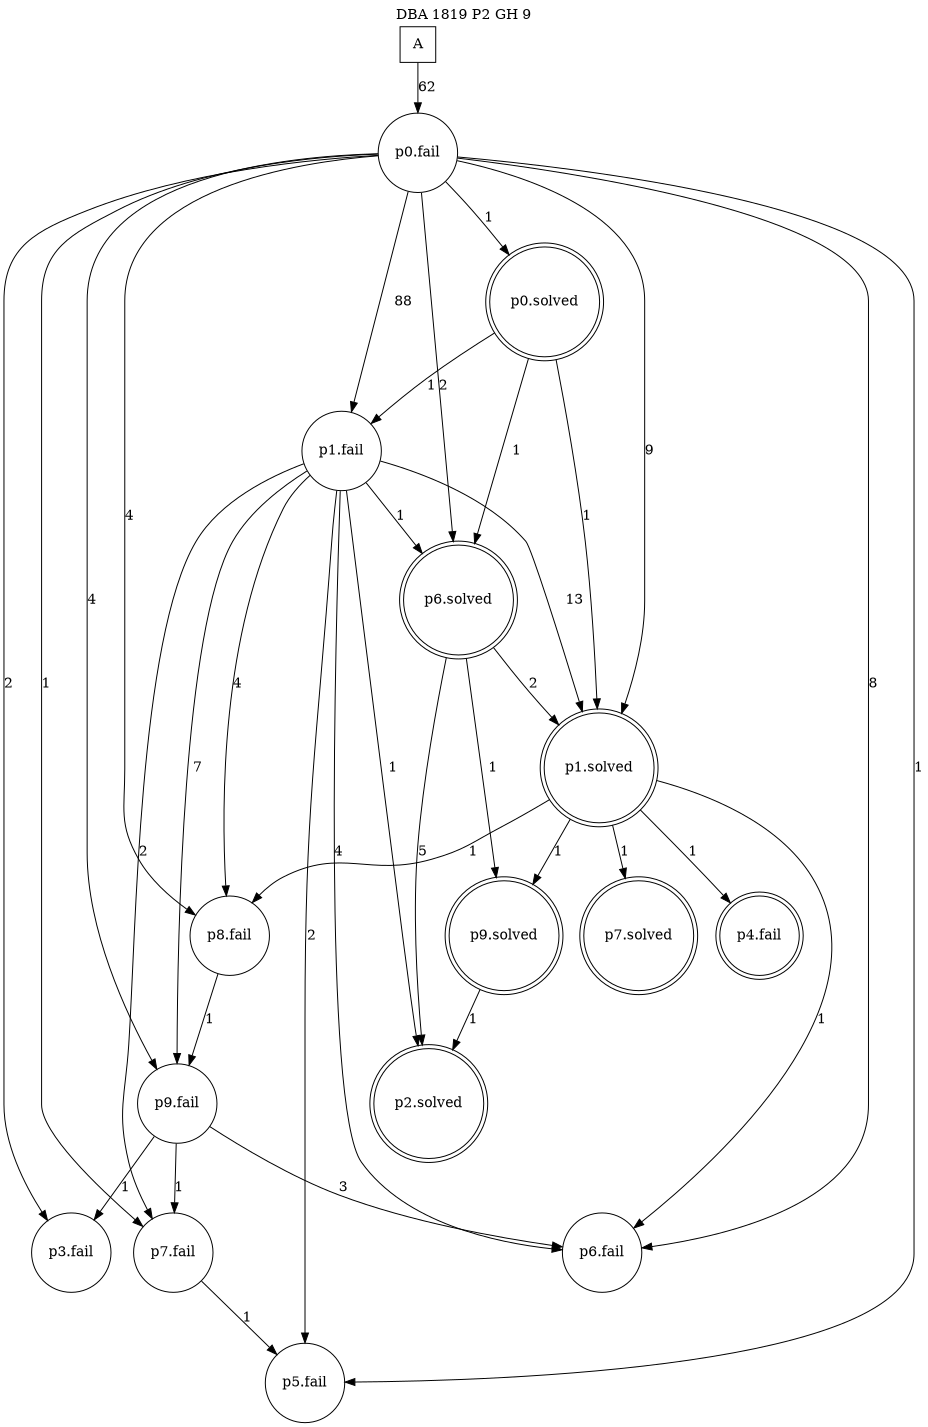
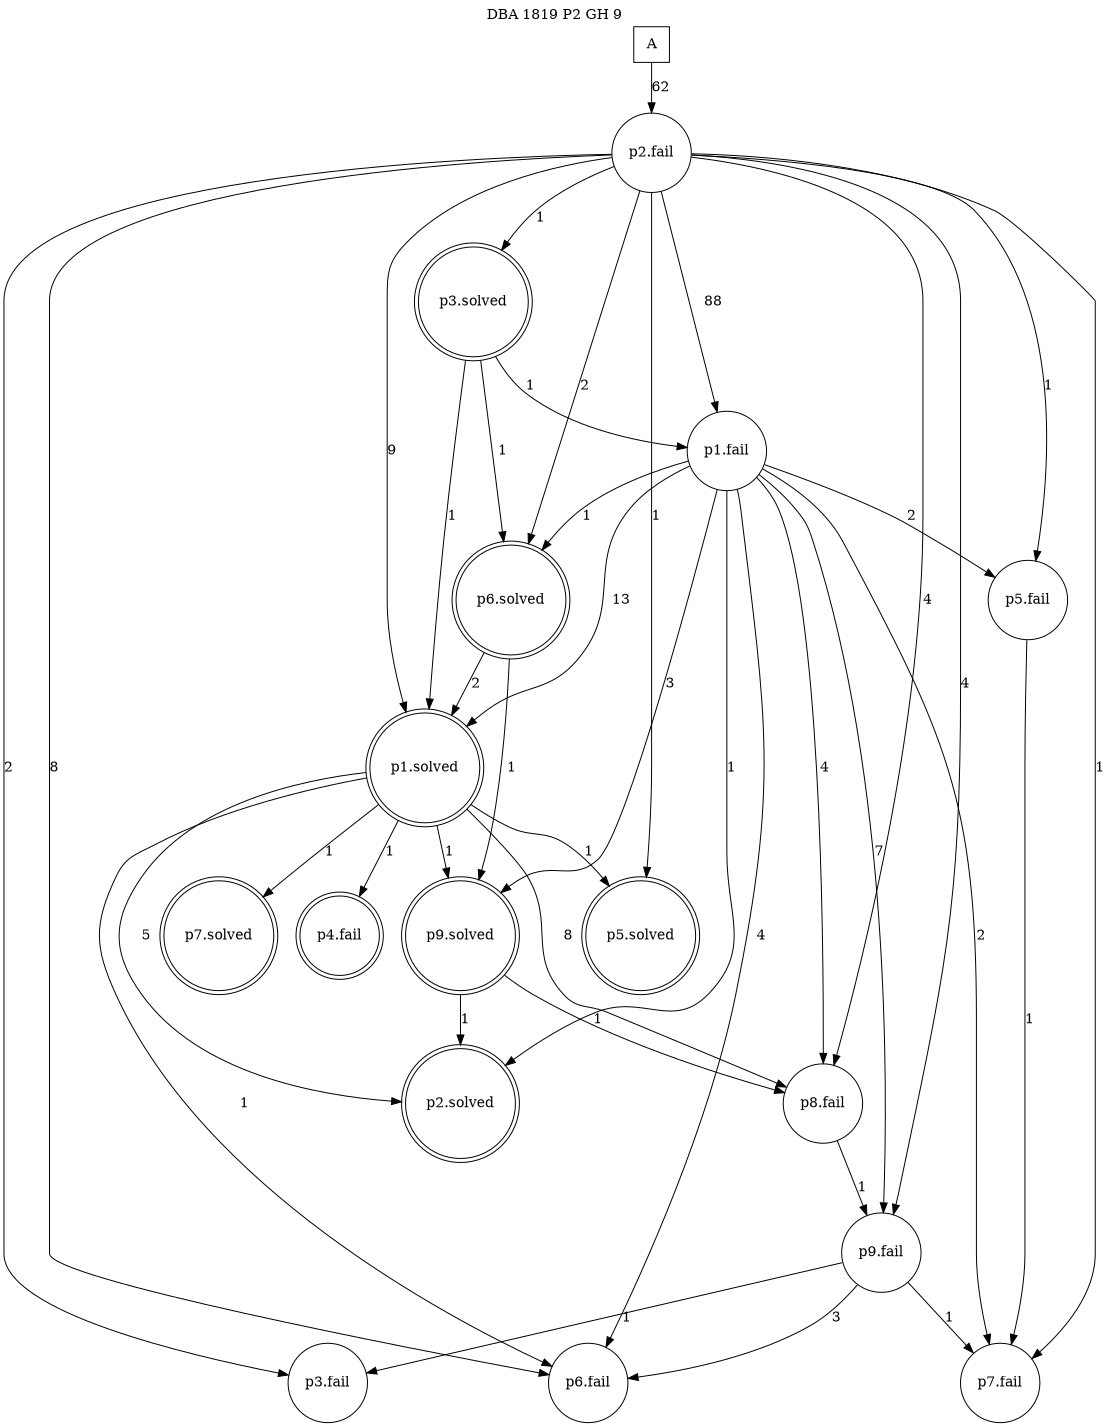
(418, 153) -> (652, 153)
(545, 302) -> (473, 302)
none -> (659, 700)
(418, 845) -> (120, 948)
(473, 852) -> (568, 936)
none -> (641, 936)
none -> (635, 1043)
(236, 1314) -> (1025, 988)
